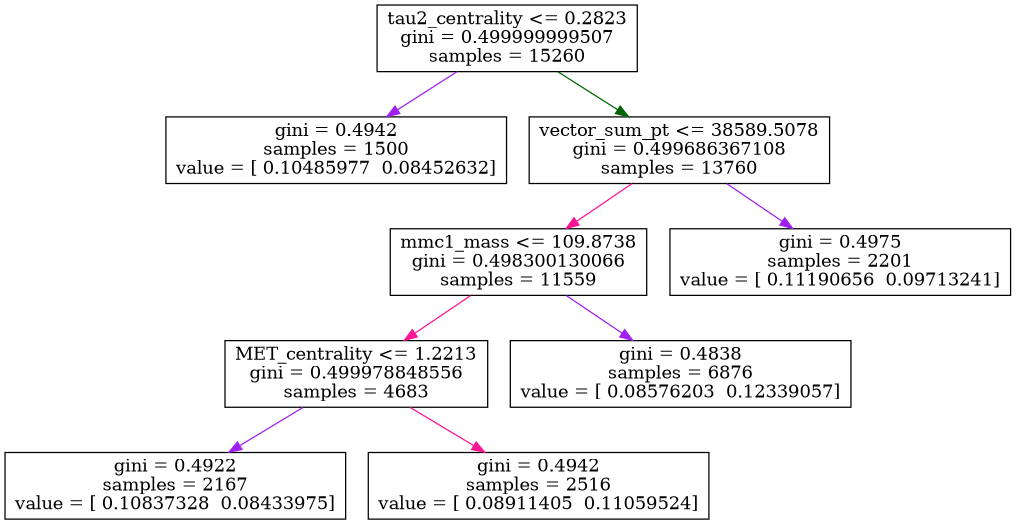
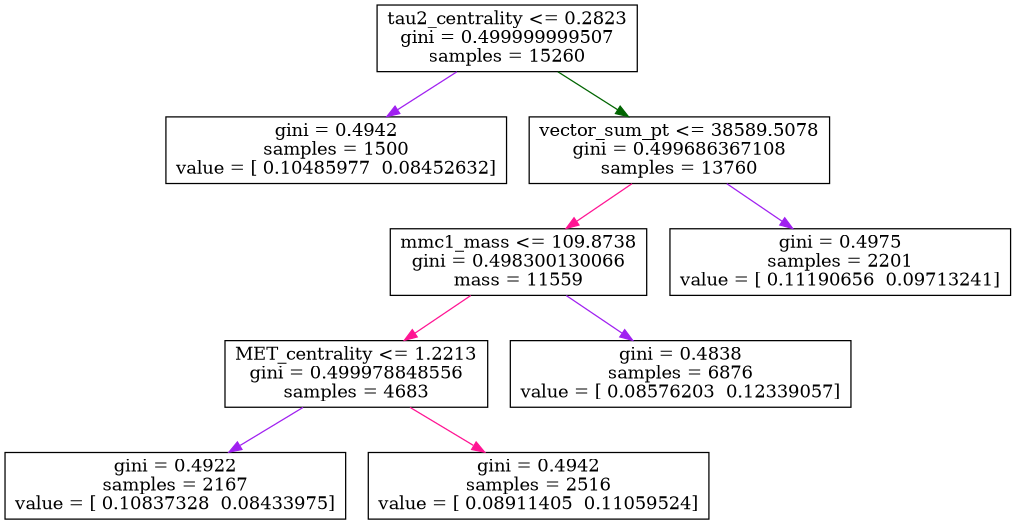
(518, 262) -> (518, 262)
